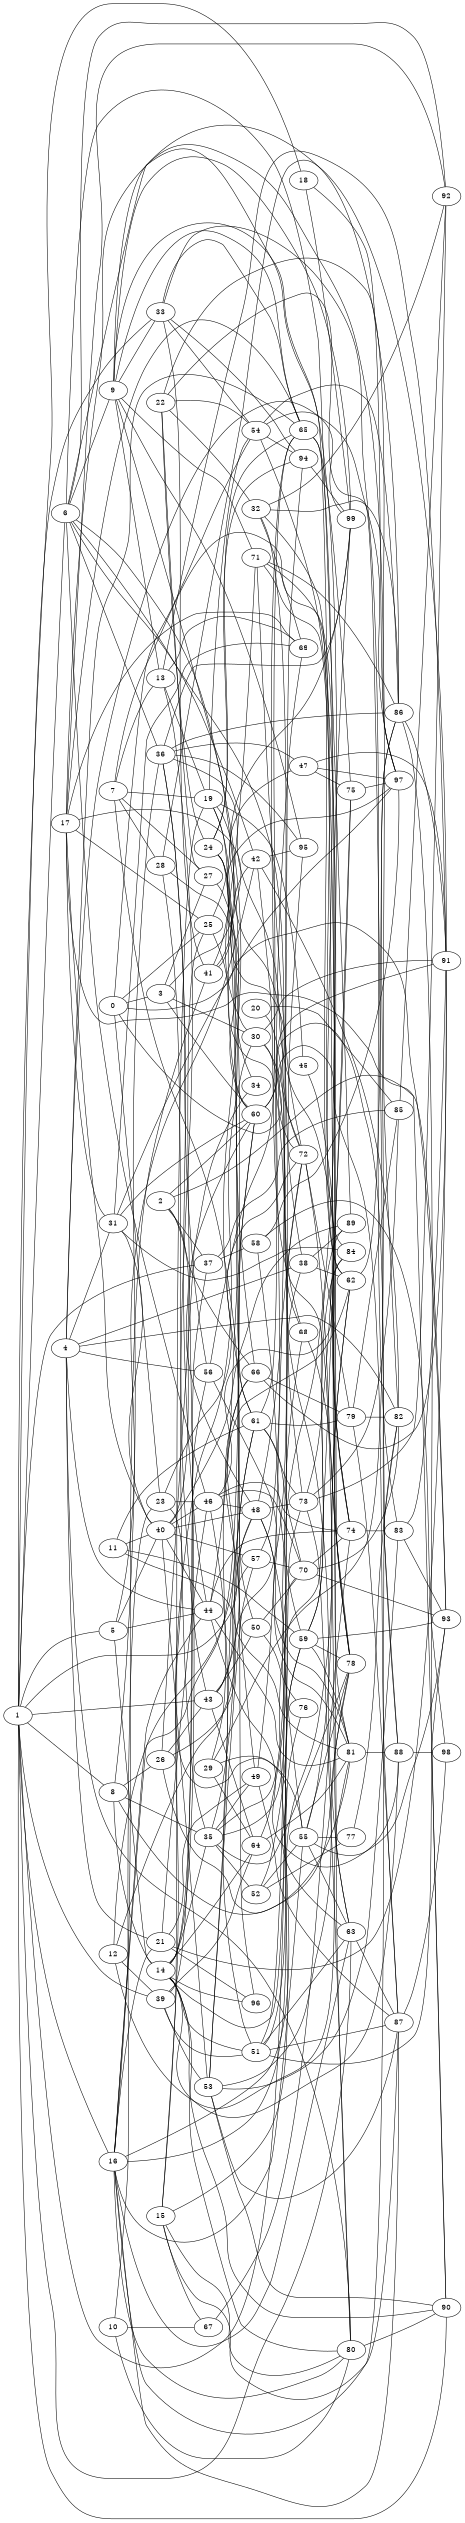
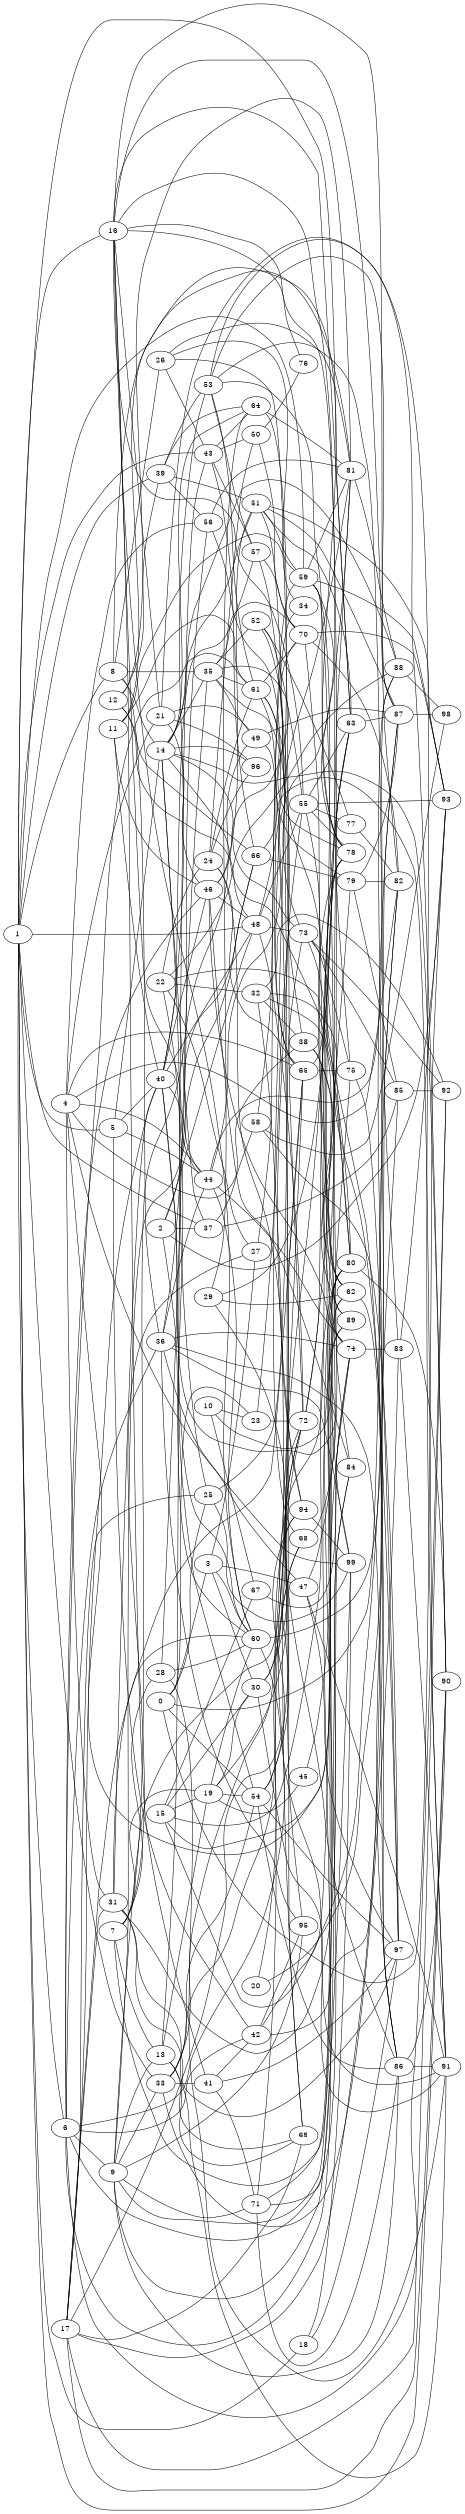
(189, 1502) -> (154, 853)
